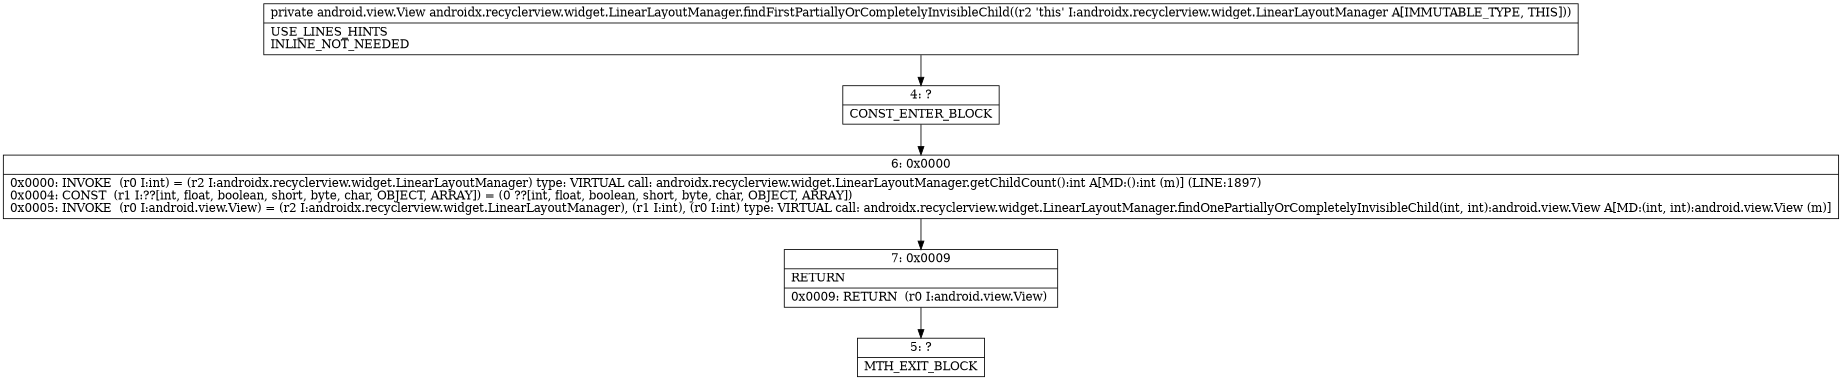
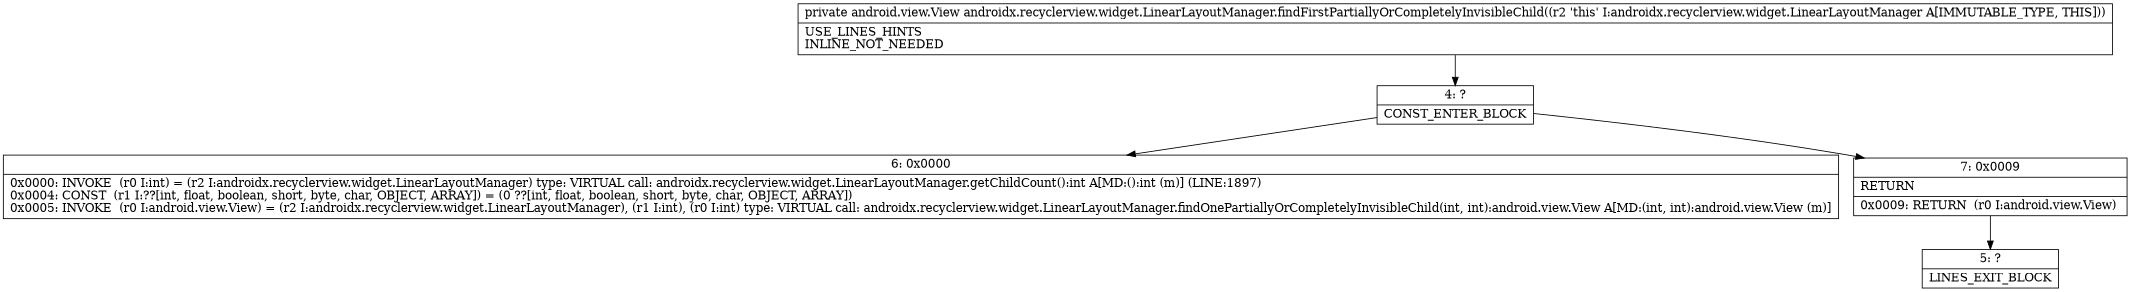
(921, 230) -> (1695, 132)
(921, 367) -> (1990, 278)
